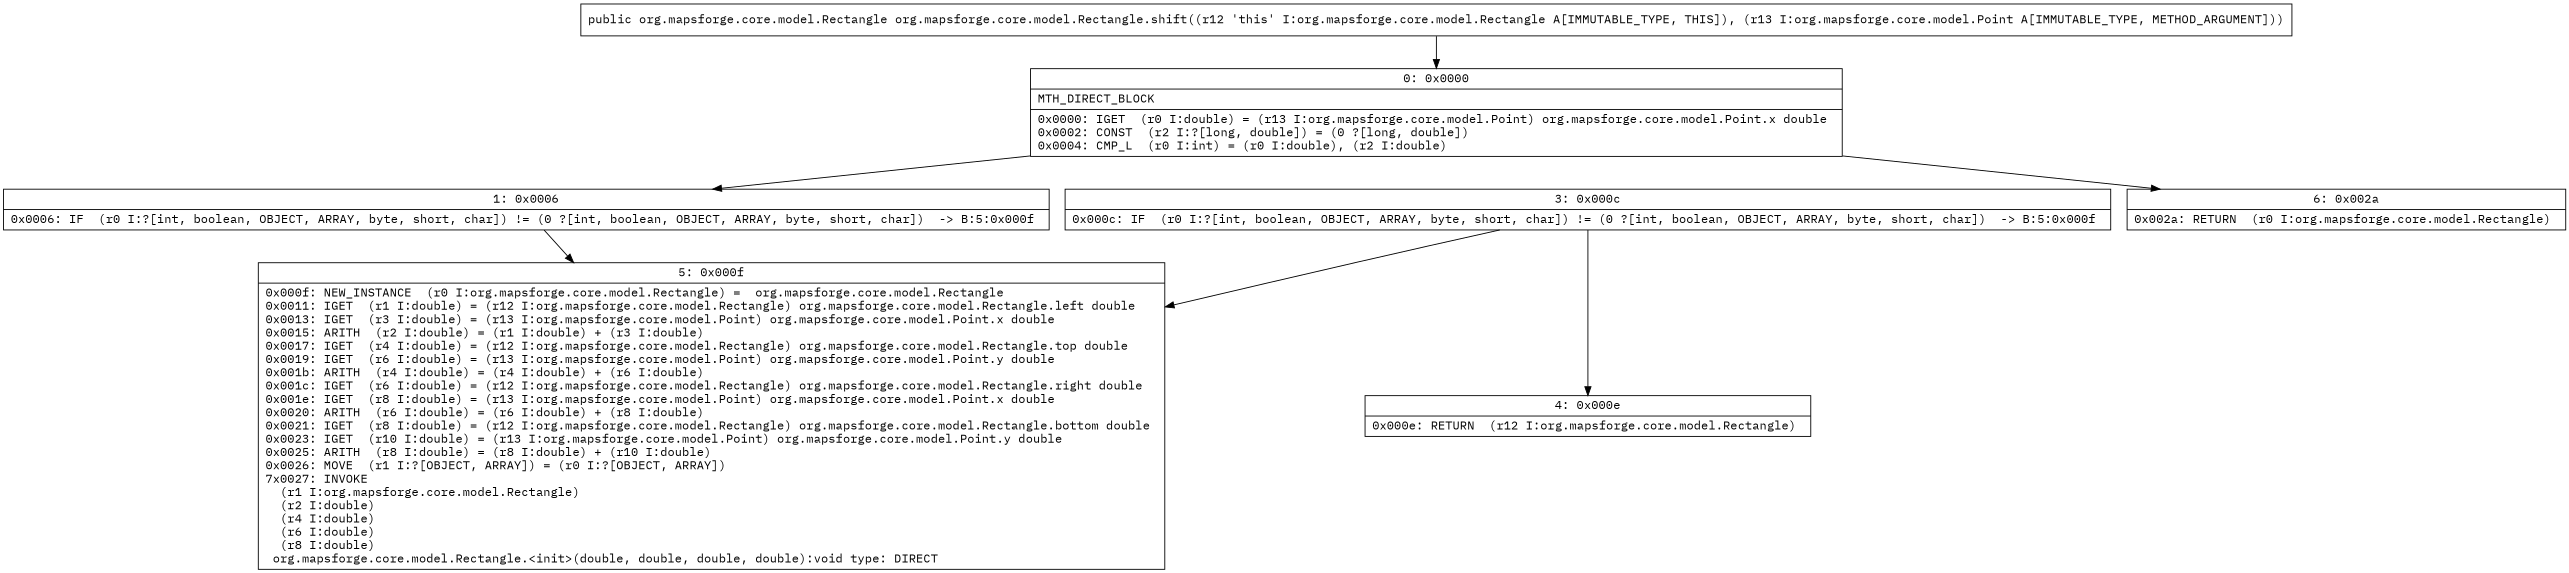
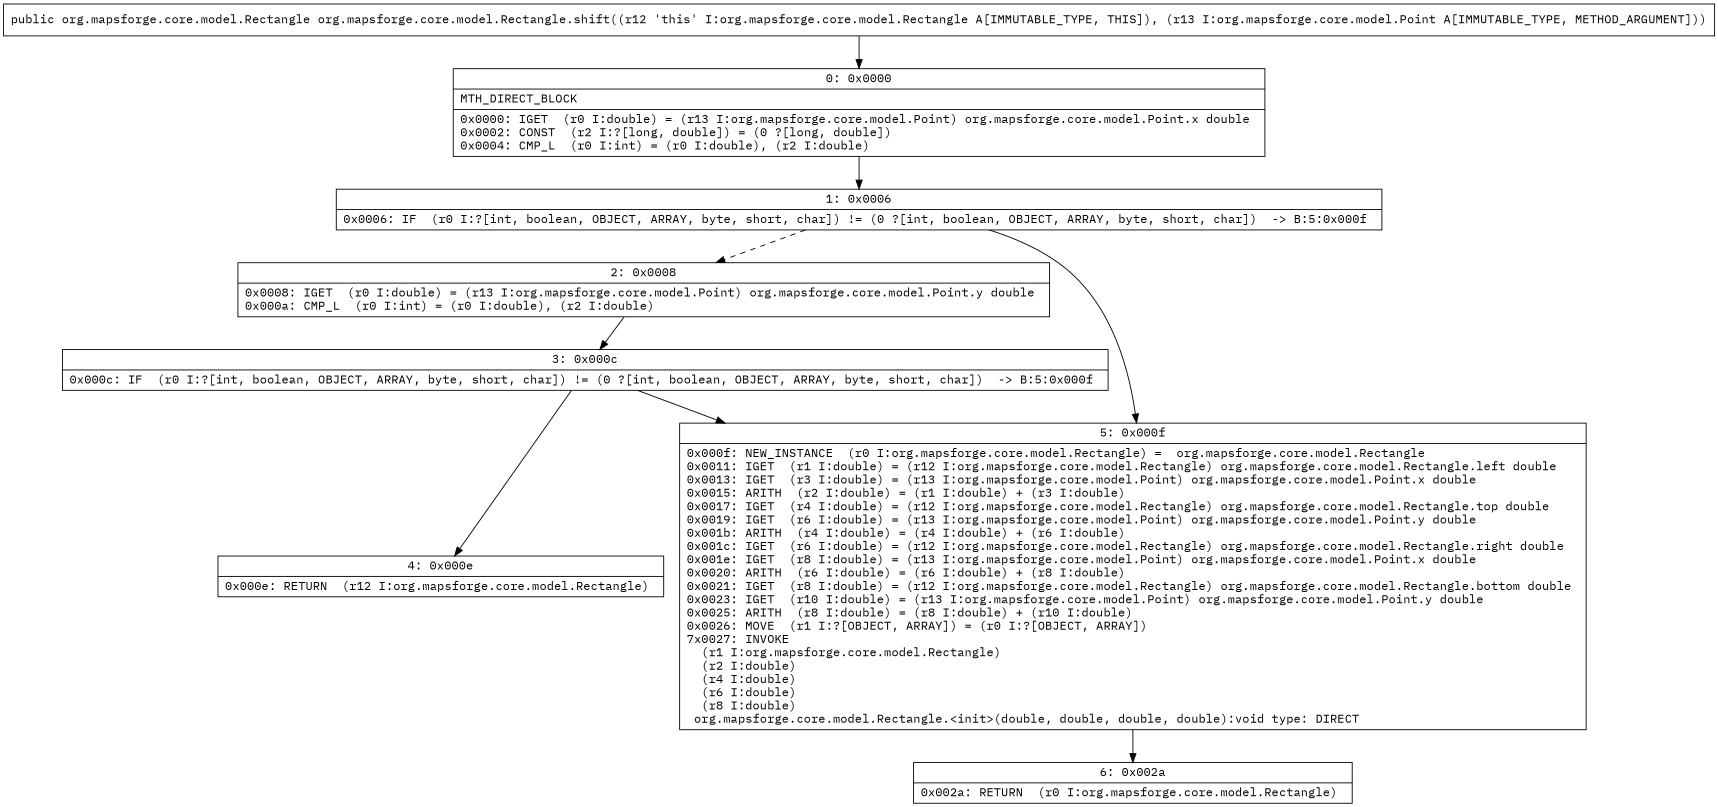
(1997, 172) -> (1133, 742)
none -> (644, 290)
